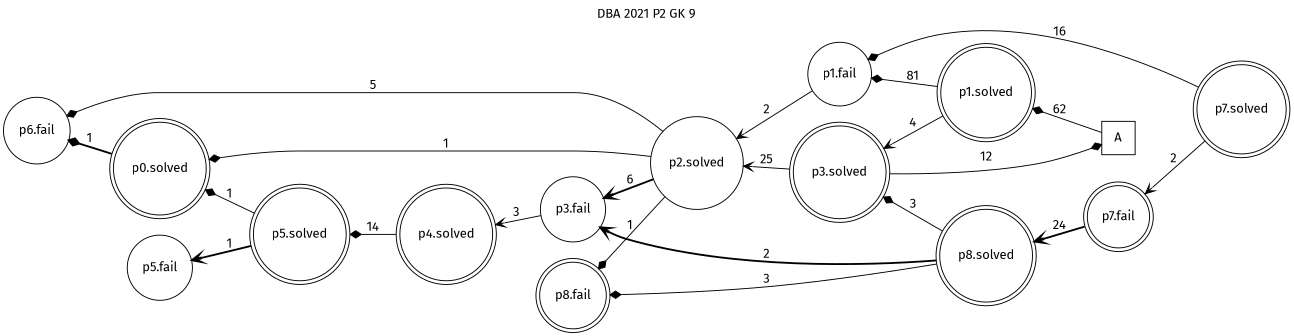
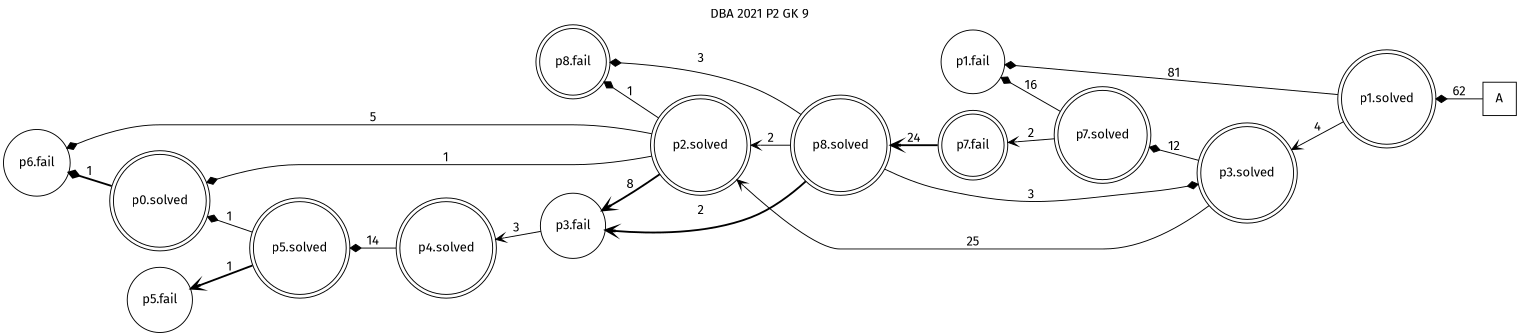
(778, 112) -> (775, 145)
(697, 163) -> (701, 145)
(992, 170) -> (1179, 155)
(630, 180) -> (630, 185)
